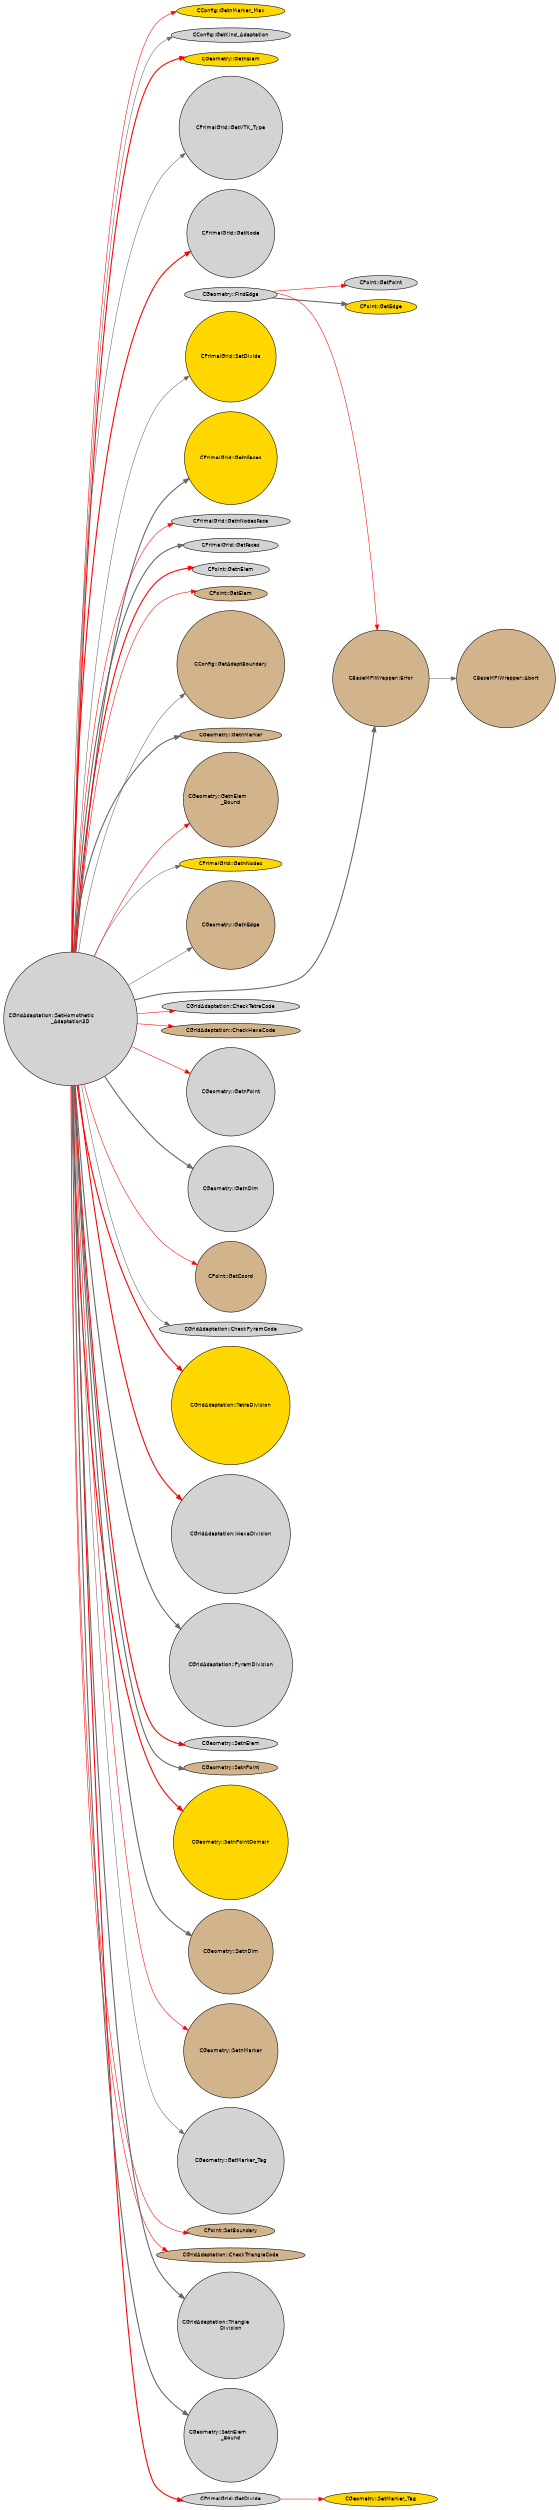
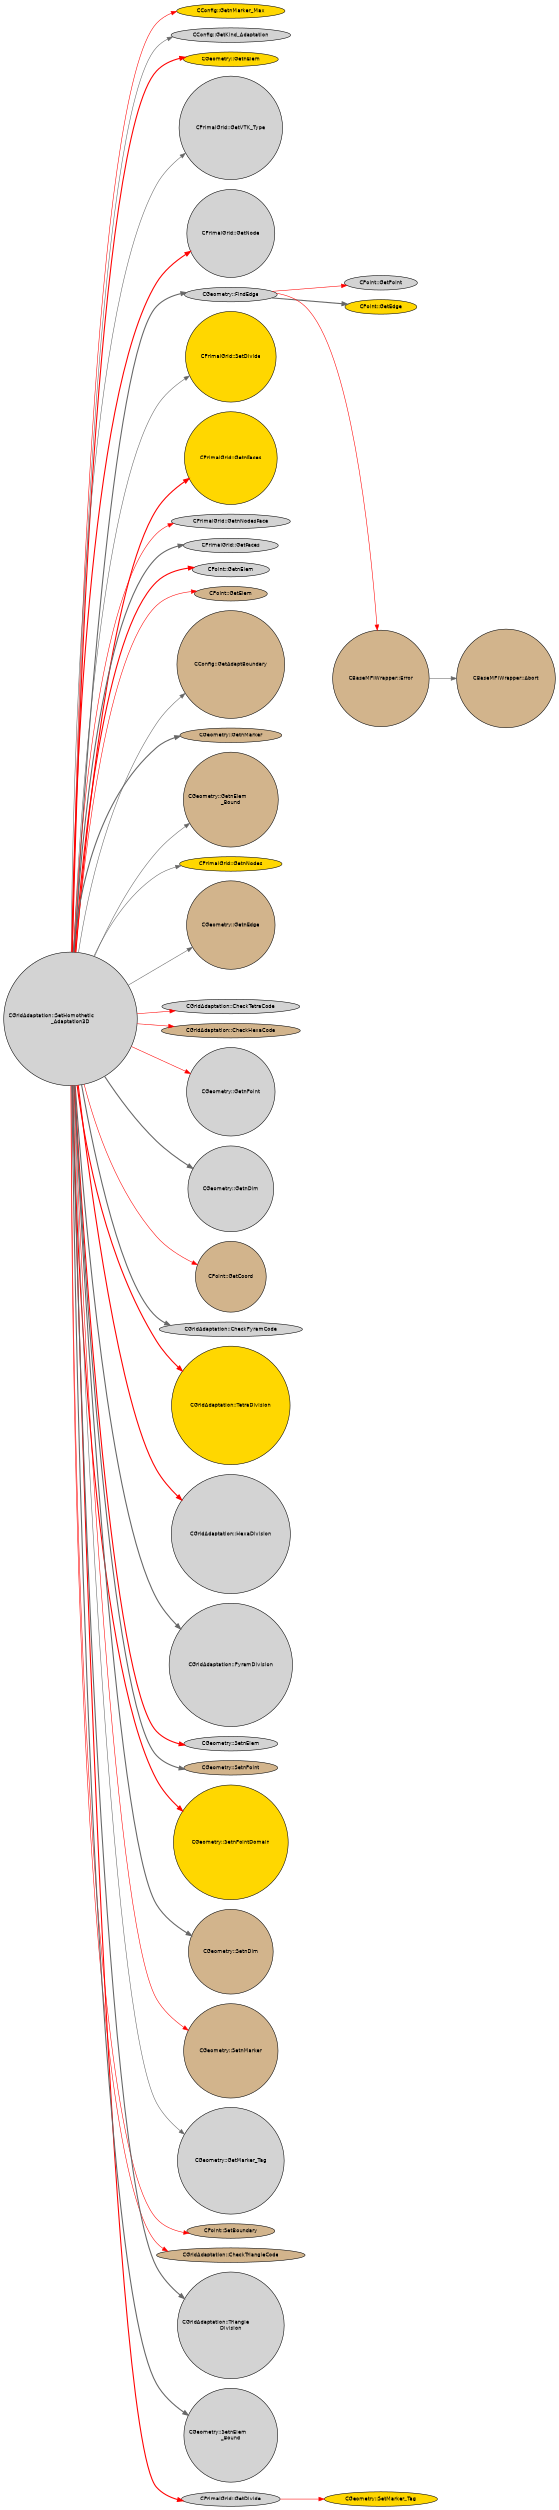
(119, 623) -> (119, 623)
(132, 886) -> (132, 886)
(326, 940) -> (100, 612)
(109, 1210) -> (109, 1210)
